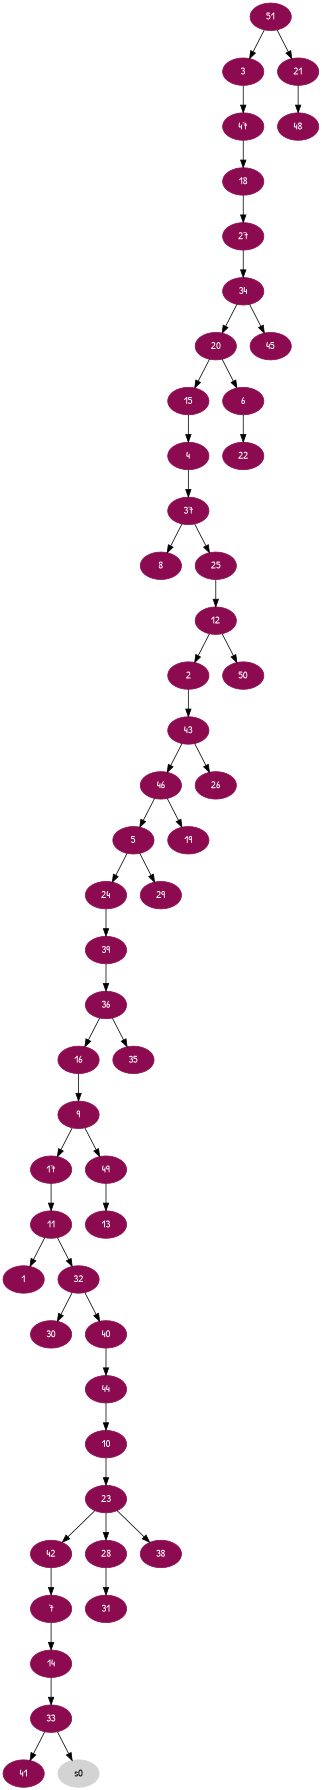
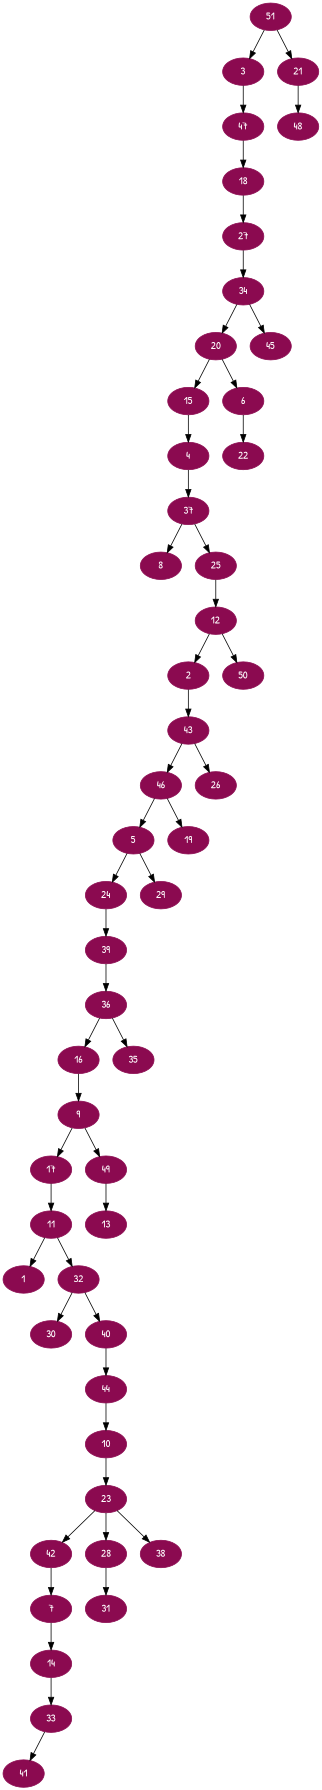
(79, 1774) -> none
